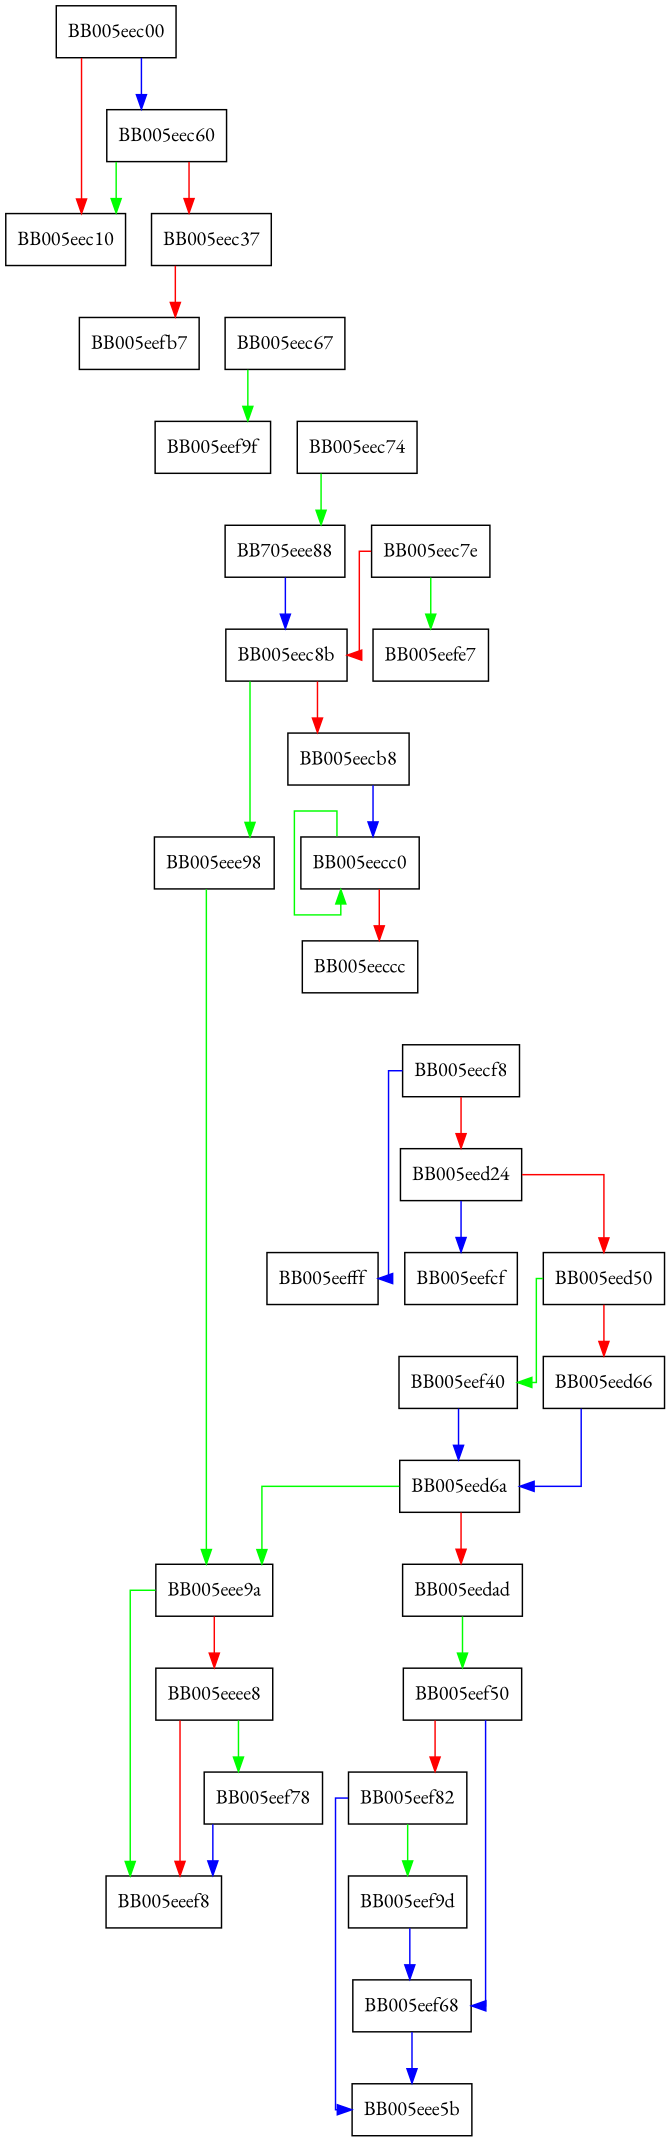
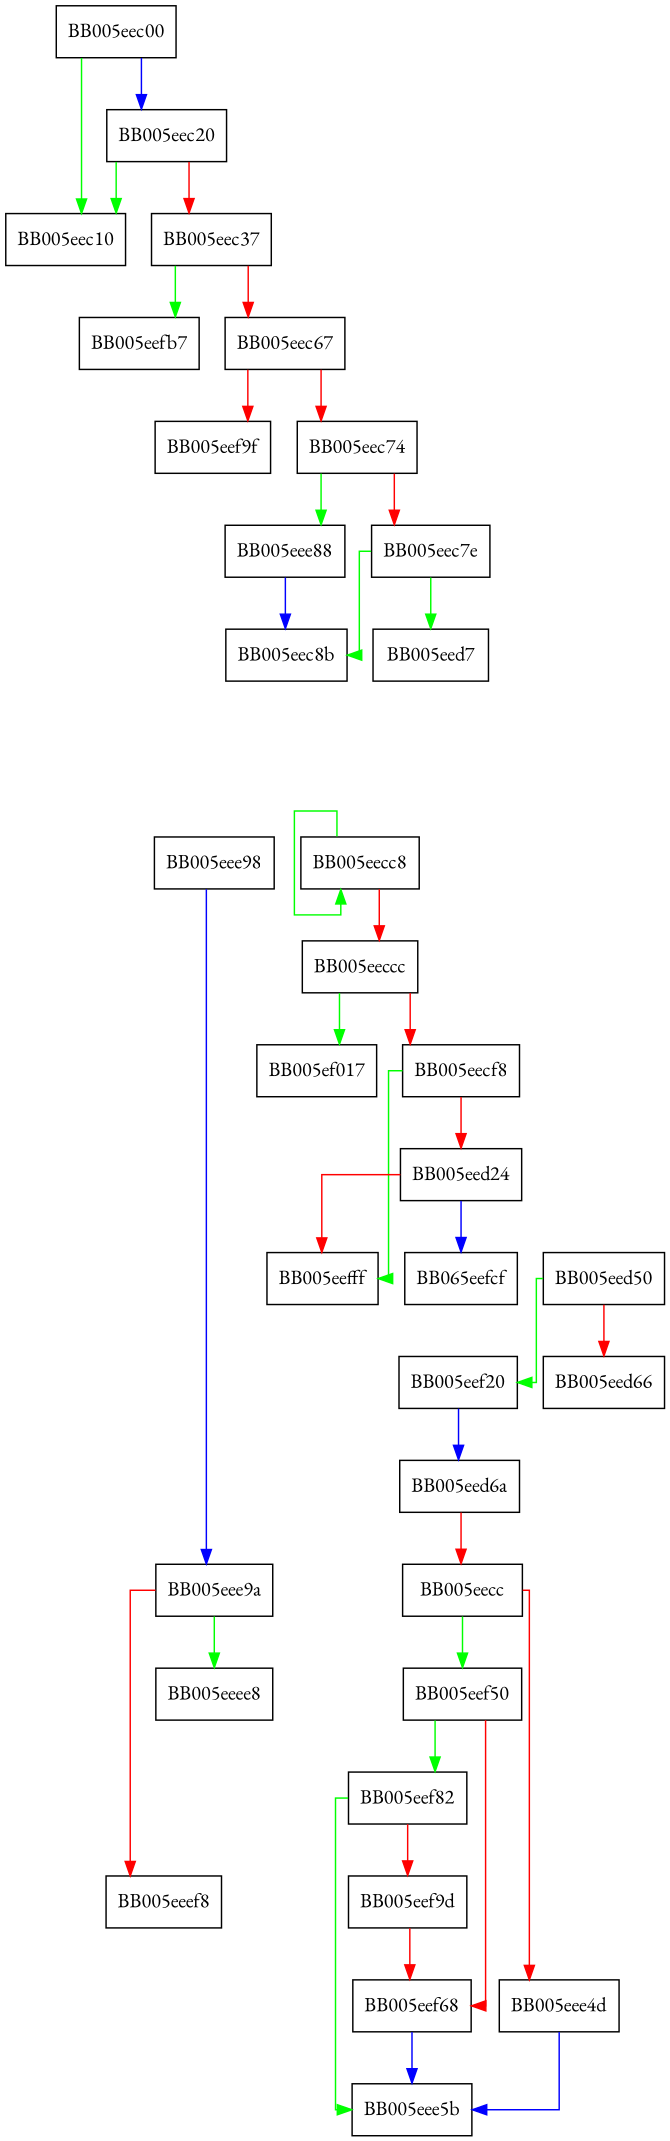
(82, 129) -> (82, 129)
(167, 136) -> (167, 136)
(175, 284) -> (175, 284)
none -> (248, 284)
(248, 388) -> (248, 388)
none -> (321, 388)
none -> (394, 492)
(285, 551) -> (285, 551)
(359, 598) -> (359, 598)
(431, 655) -> (431, 655)
(250, 752) -> none
(348, 759) -> none
(360, 863) -> (360, 863)
none -> (410, 1011)
none -> (317, 1071)
(389, 1168) -> (389, 1163)
(595, 1175) -> (329, 1175)
(206, 1219) -> (206, 1219)
(461, 1279) -> (461, 1279)
(458, 1382) -> (458, 1382)
(581, 1471) -> none
(299, 1486) -> none
(462, 1590) -> (462, 1590)
(214, 1635) -> (214, 1635)
(130, 1713) -> (130, 1713)
(435, 1739) -> (435, 1739)
(180, 1791) -> none
(263, 1798) -> none
(408, 1843) -> (408, 1843)
(486, 1864) -> (486, 1864)
(410, 1947) -> (410, 1947)
(336, 1949) -> (336, 1949)
none -> (559, 2006)
